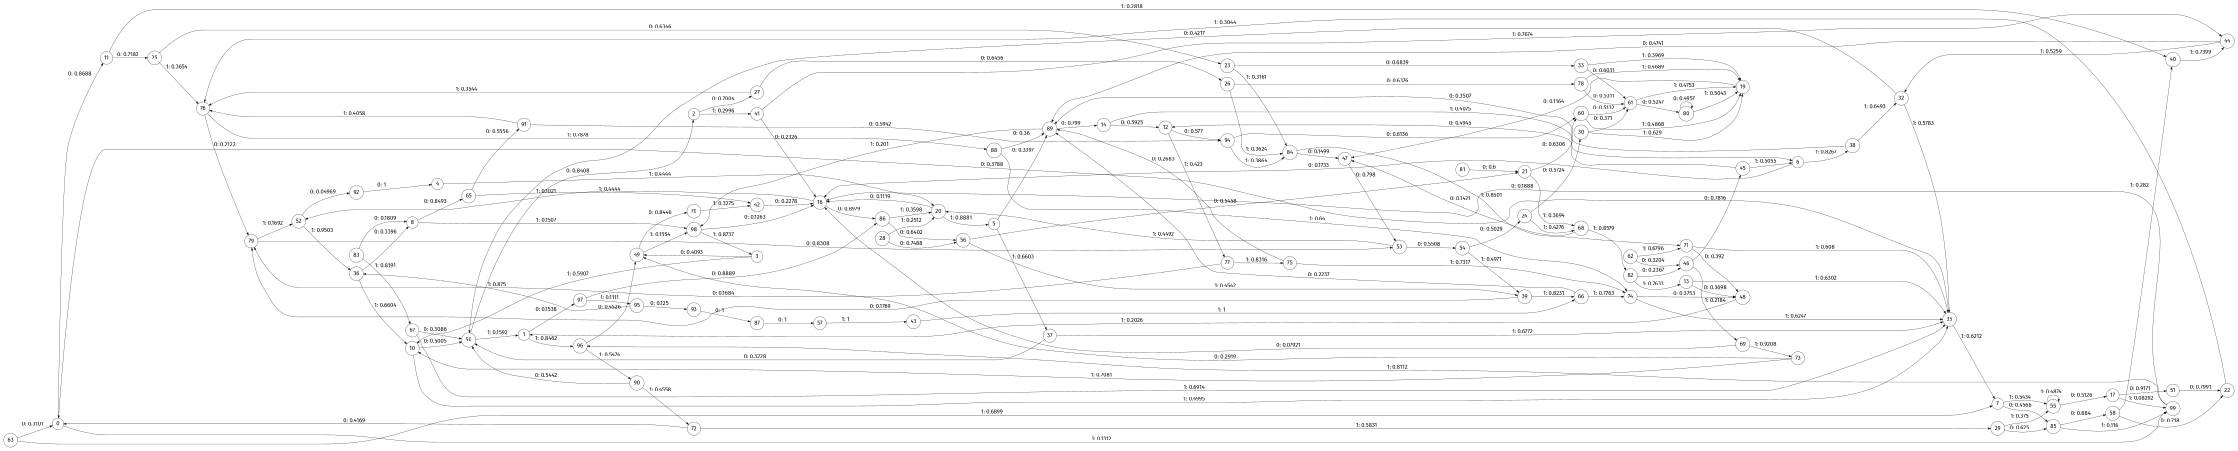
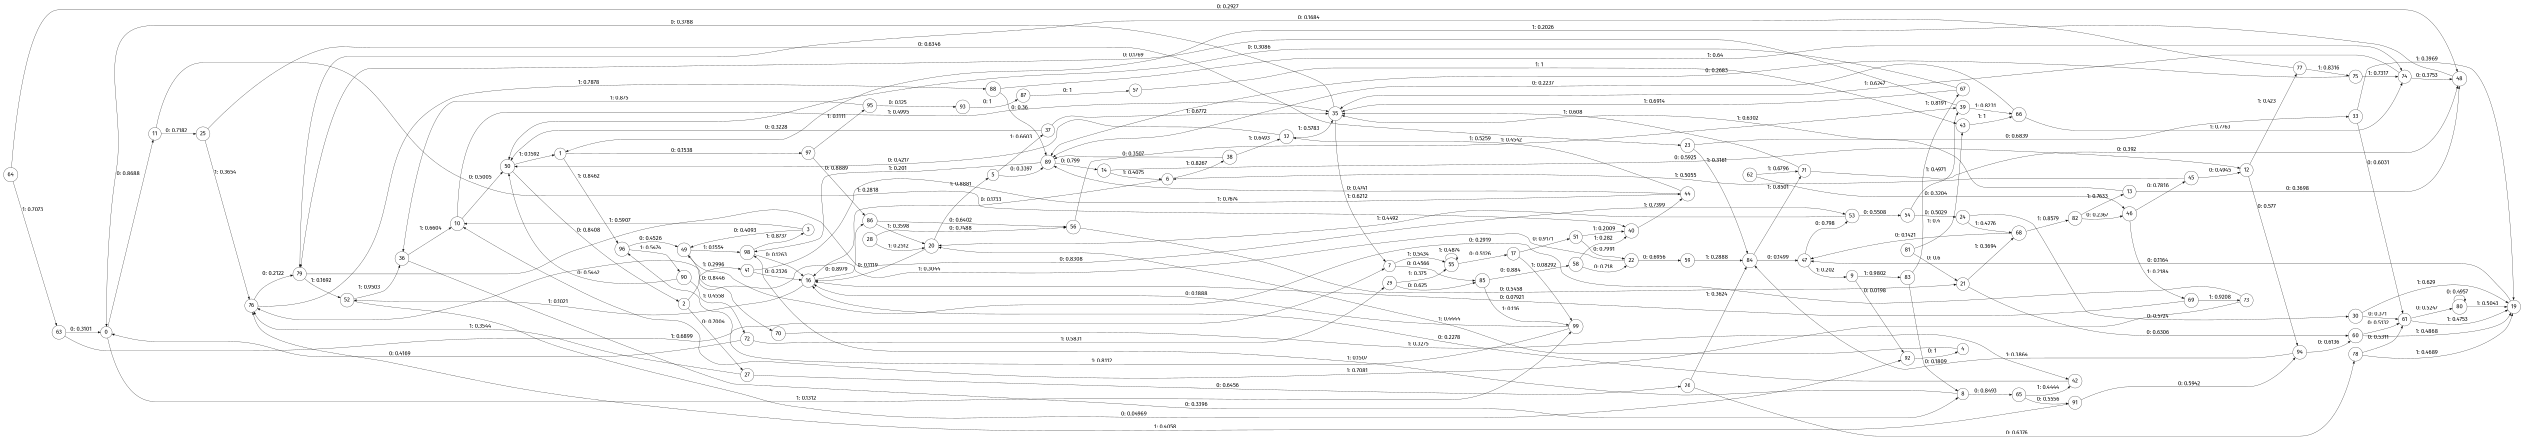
none -> (11, 175)
none -> (1956, 202)
none -> (1602, 233)
none -> (1688, 260)
none -> (1852, 276)
